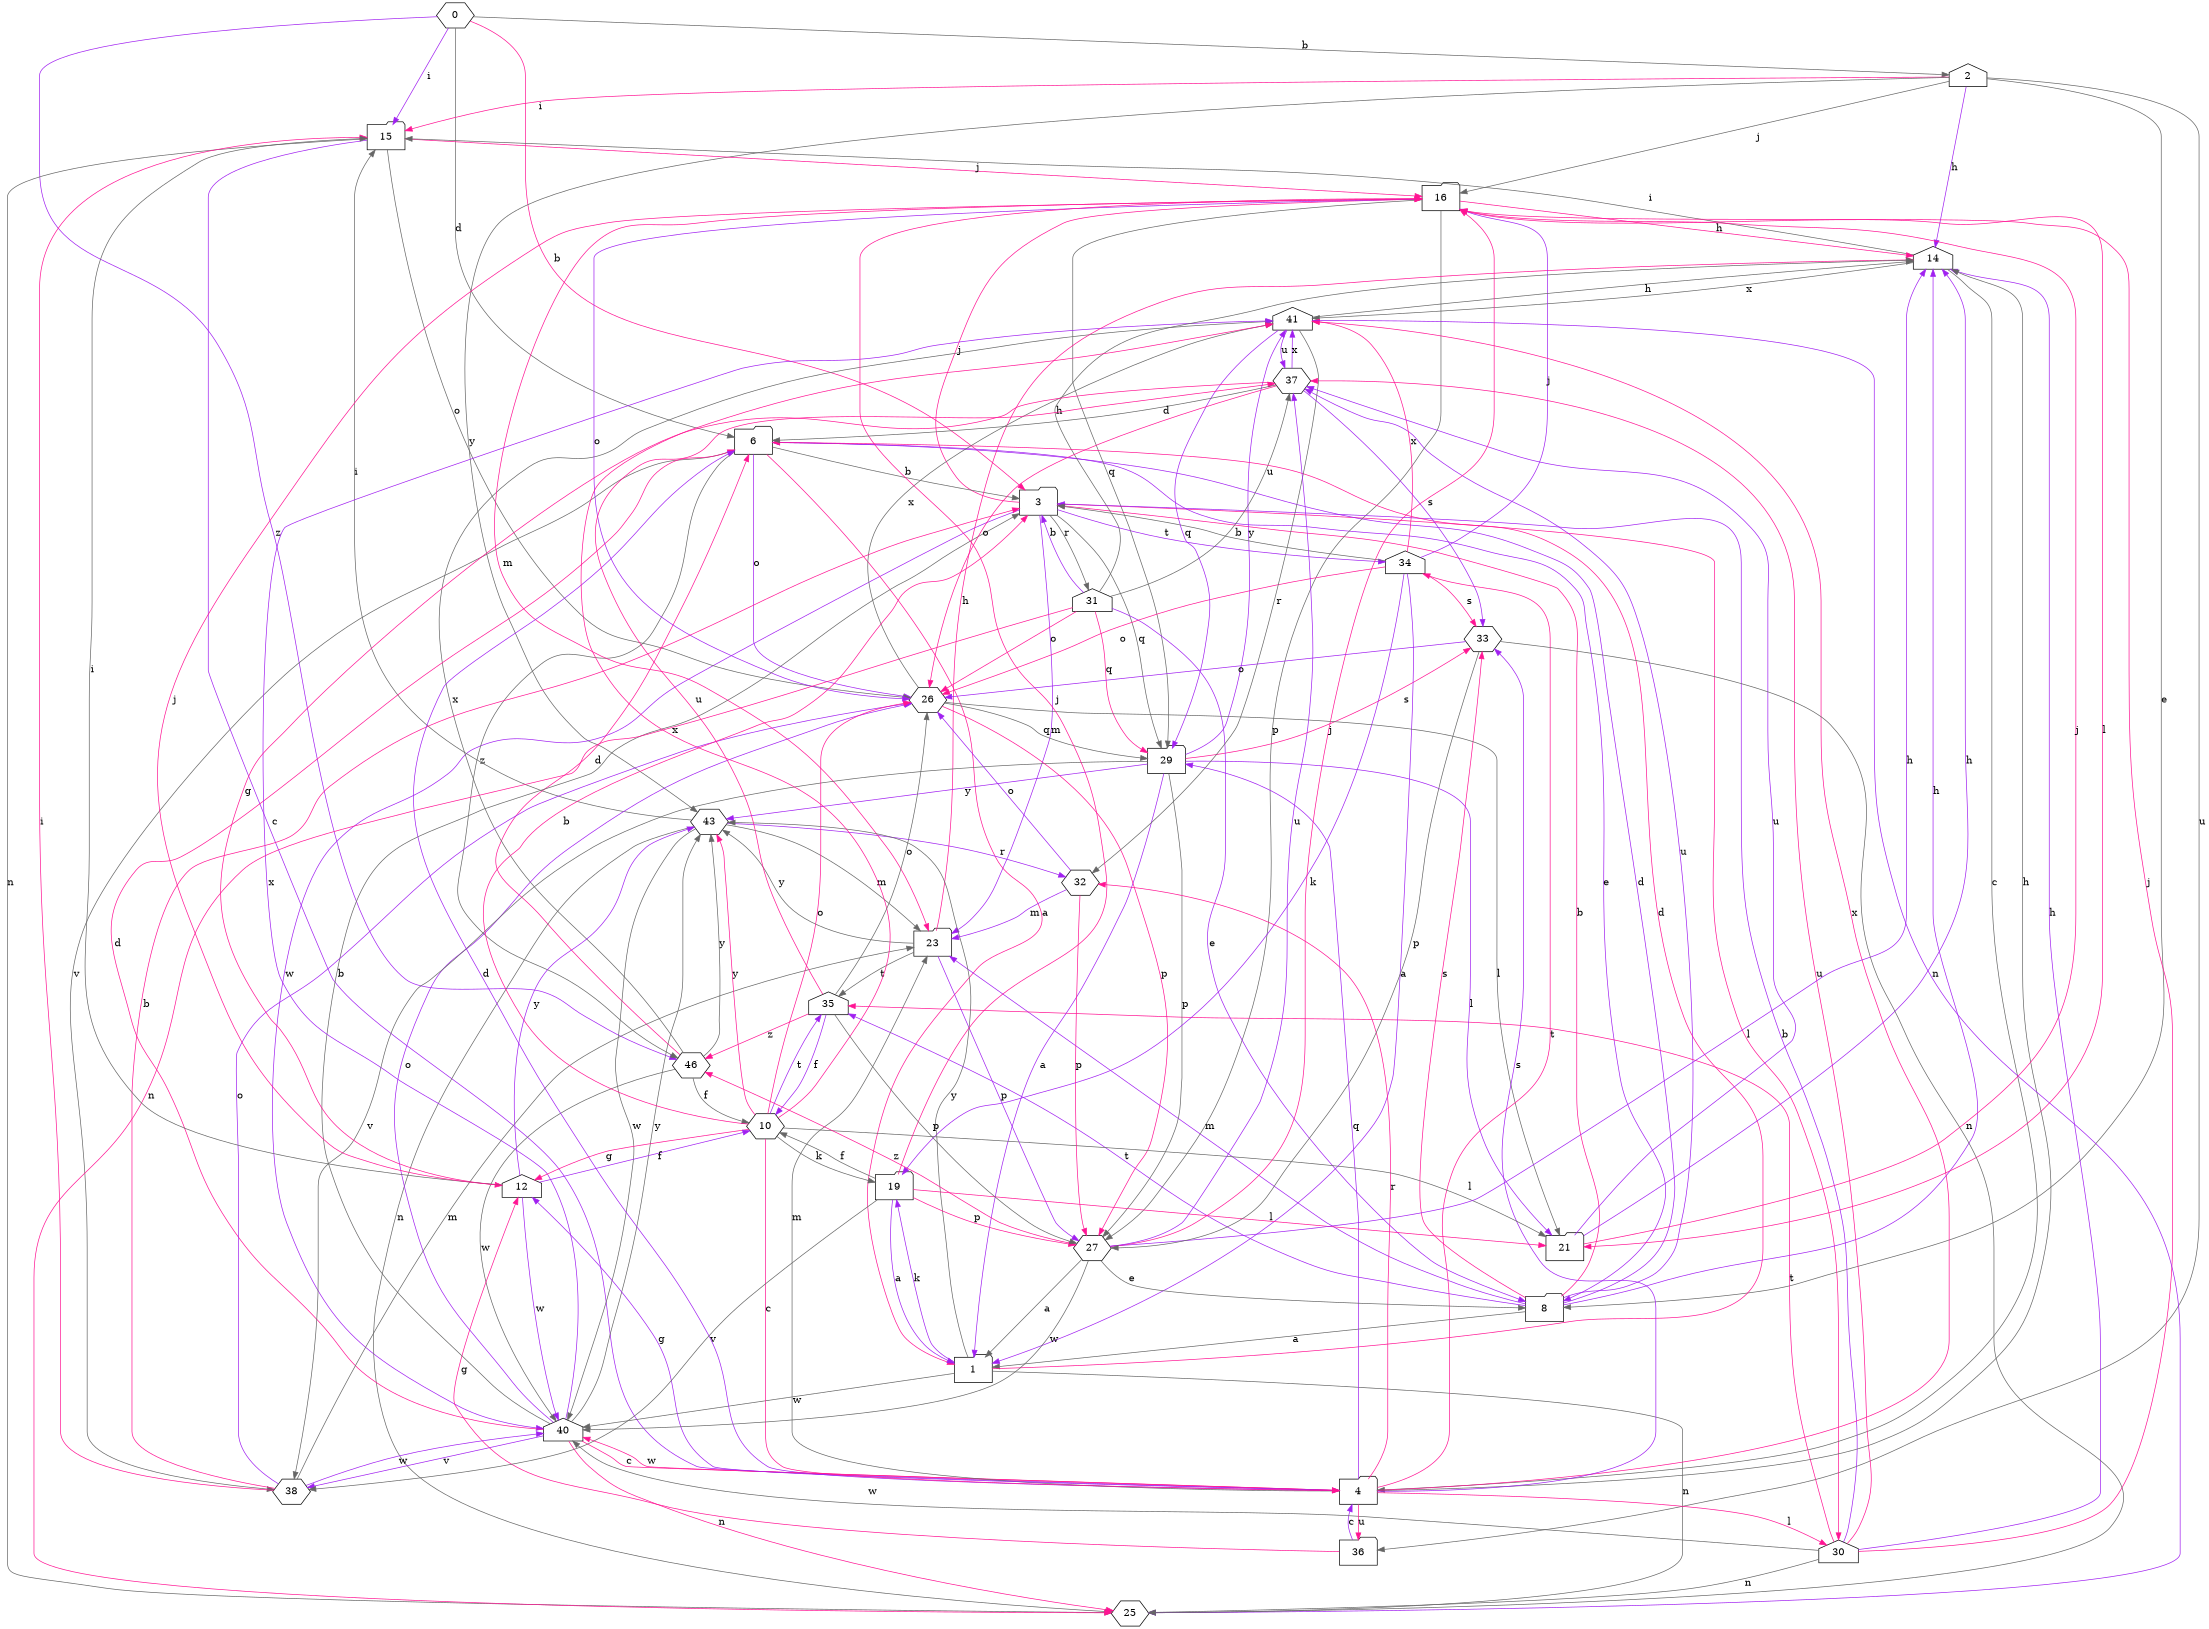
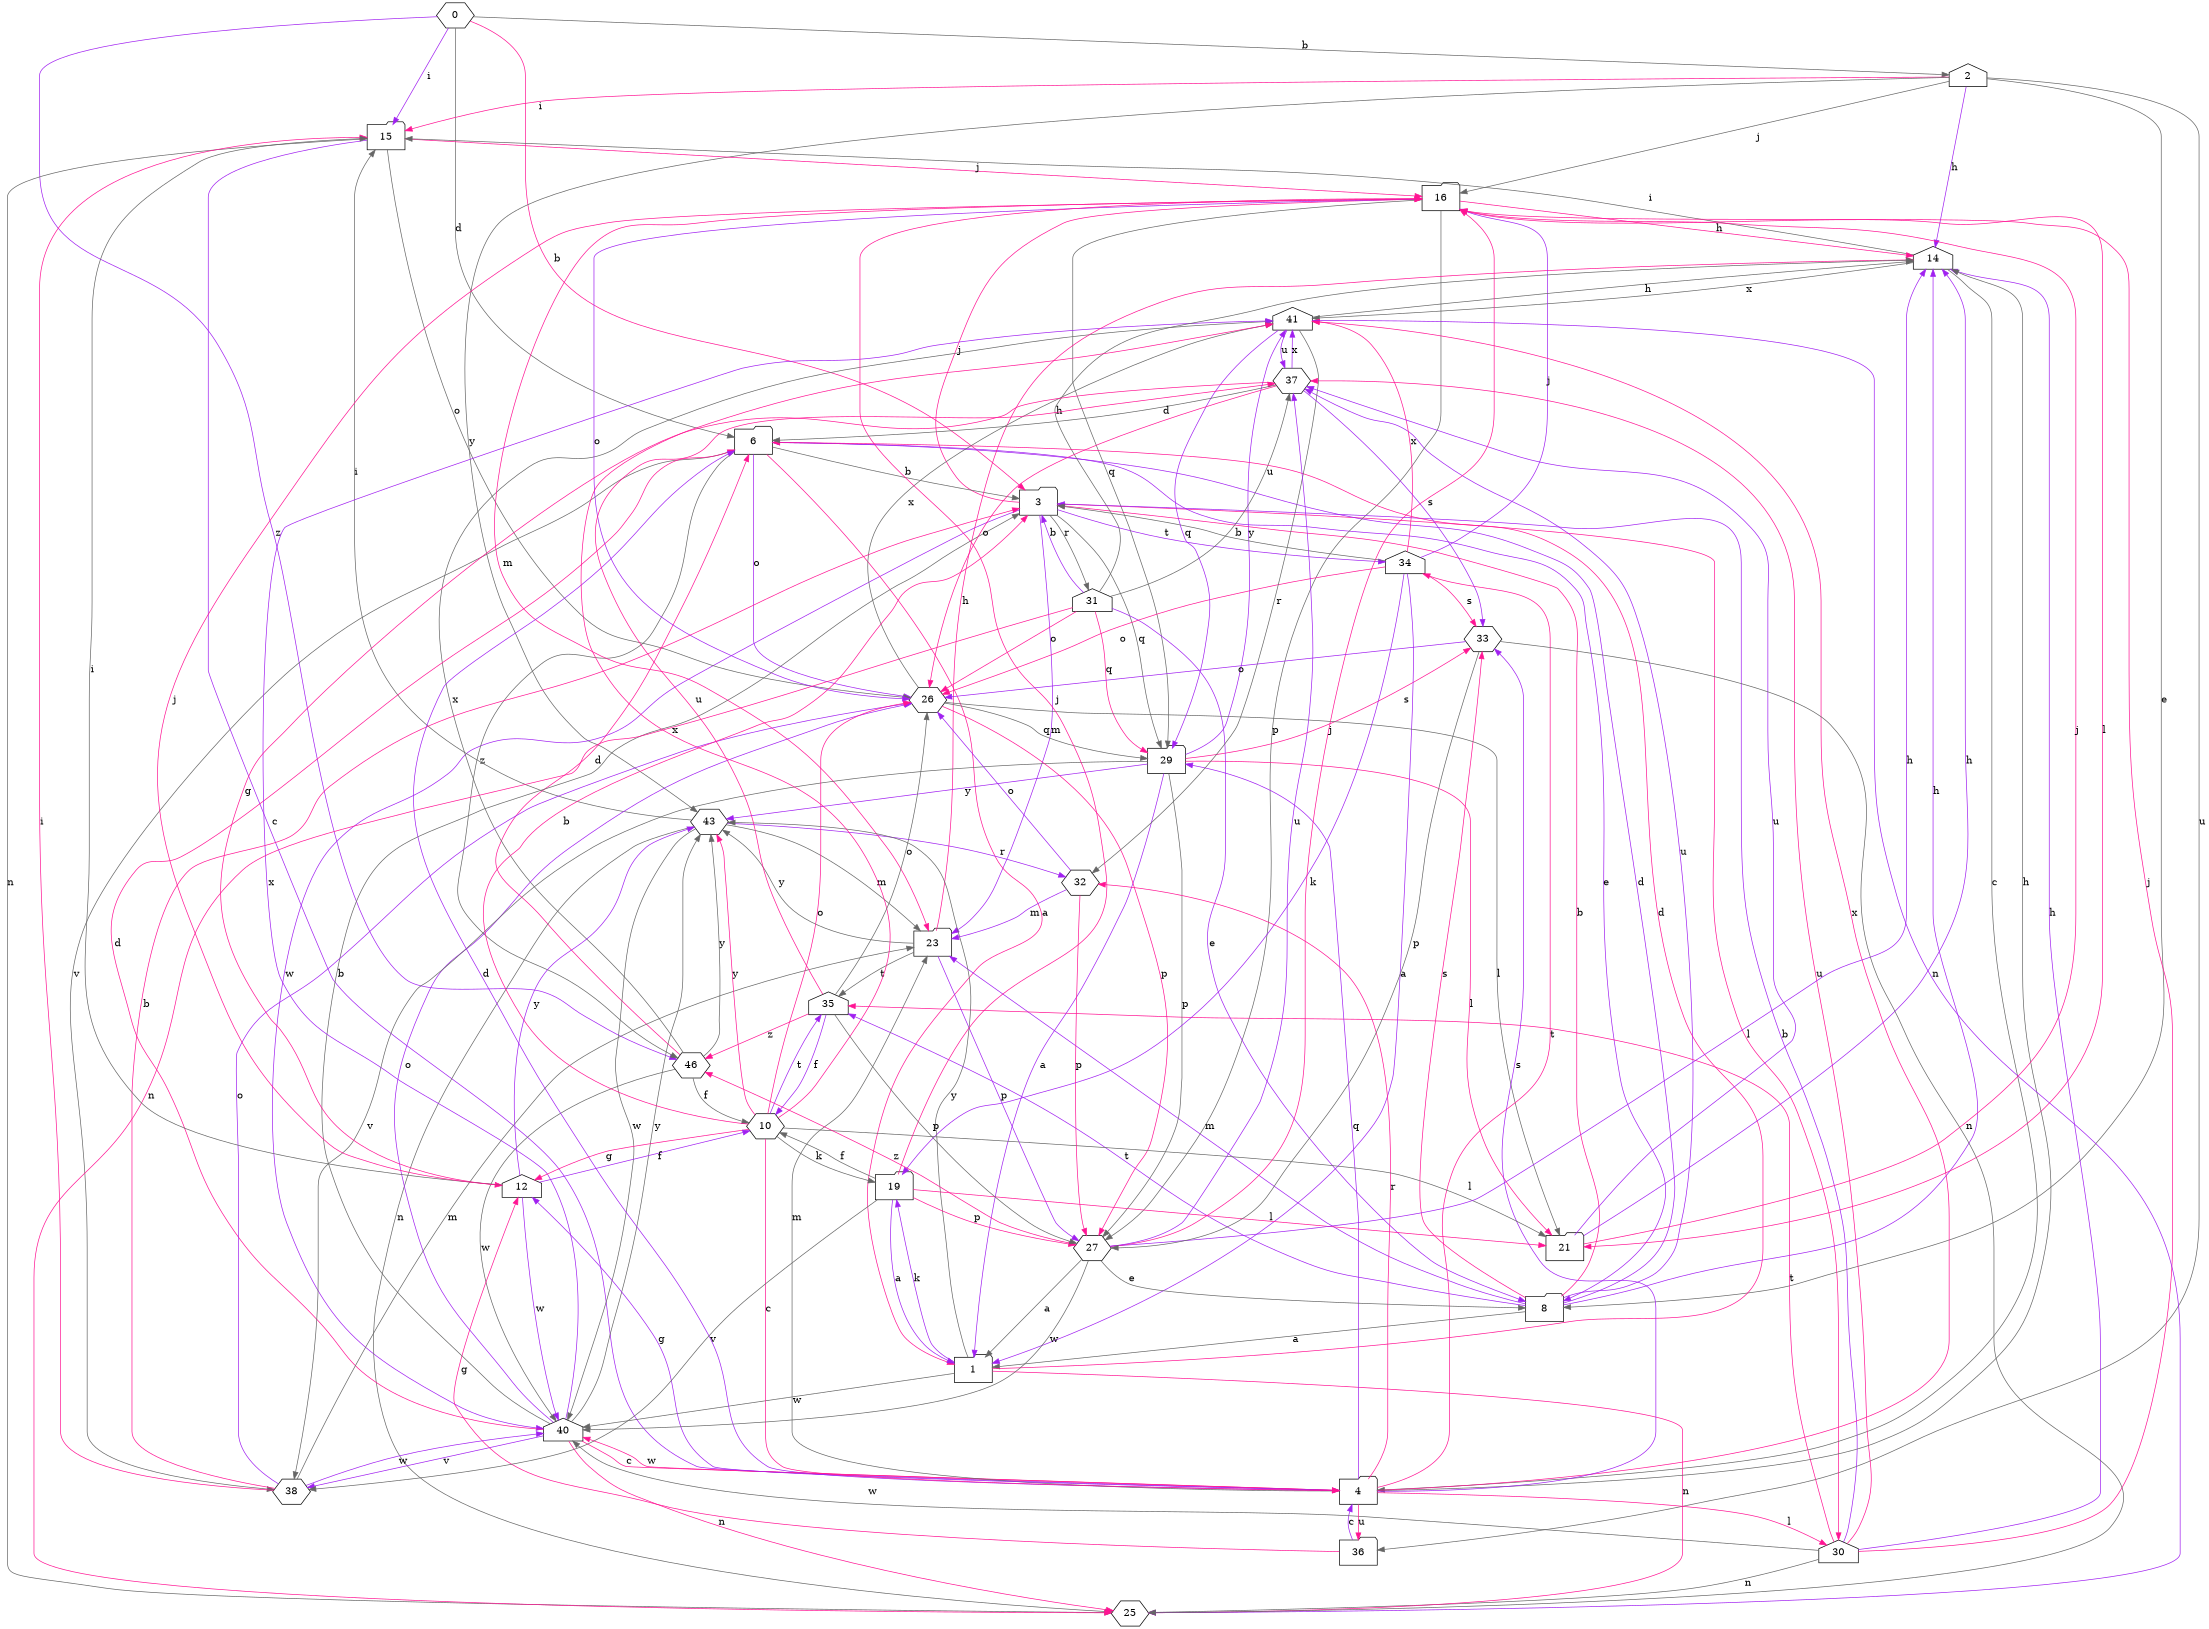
(1470, 886) -> (1470, 886)
(1667, 1422) -> (1667, 1422)
